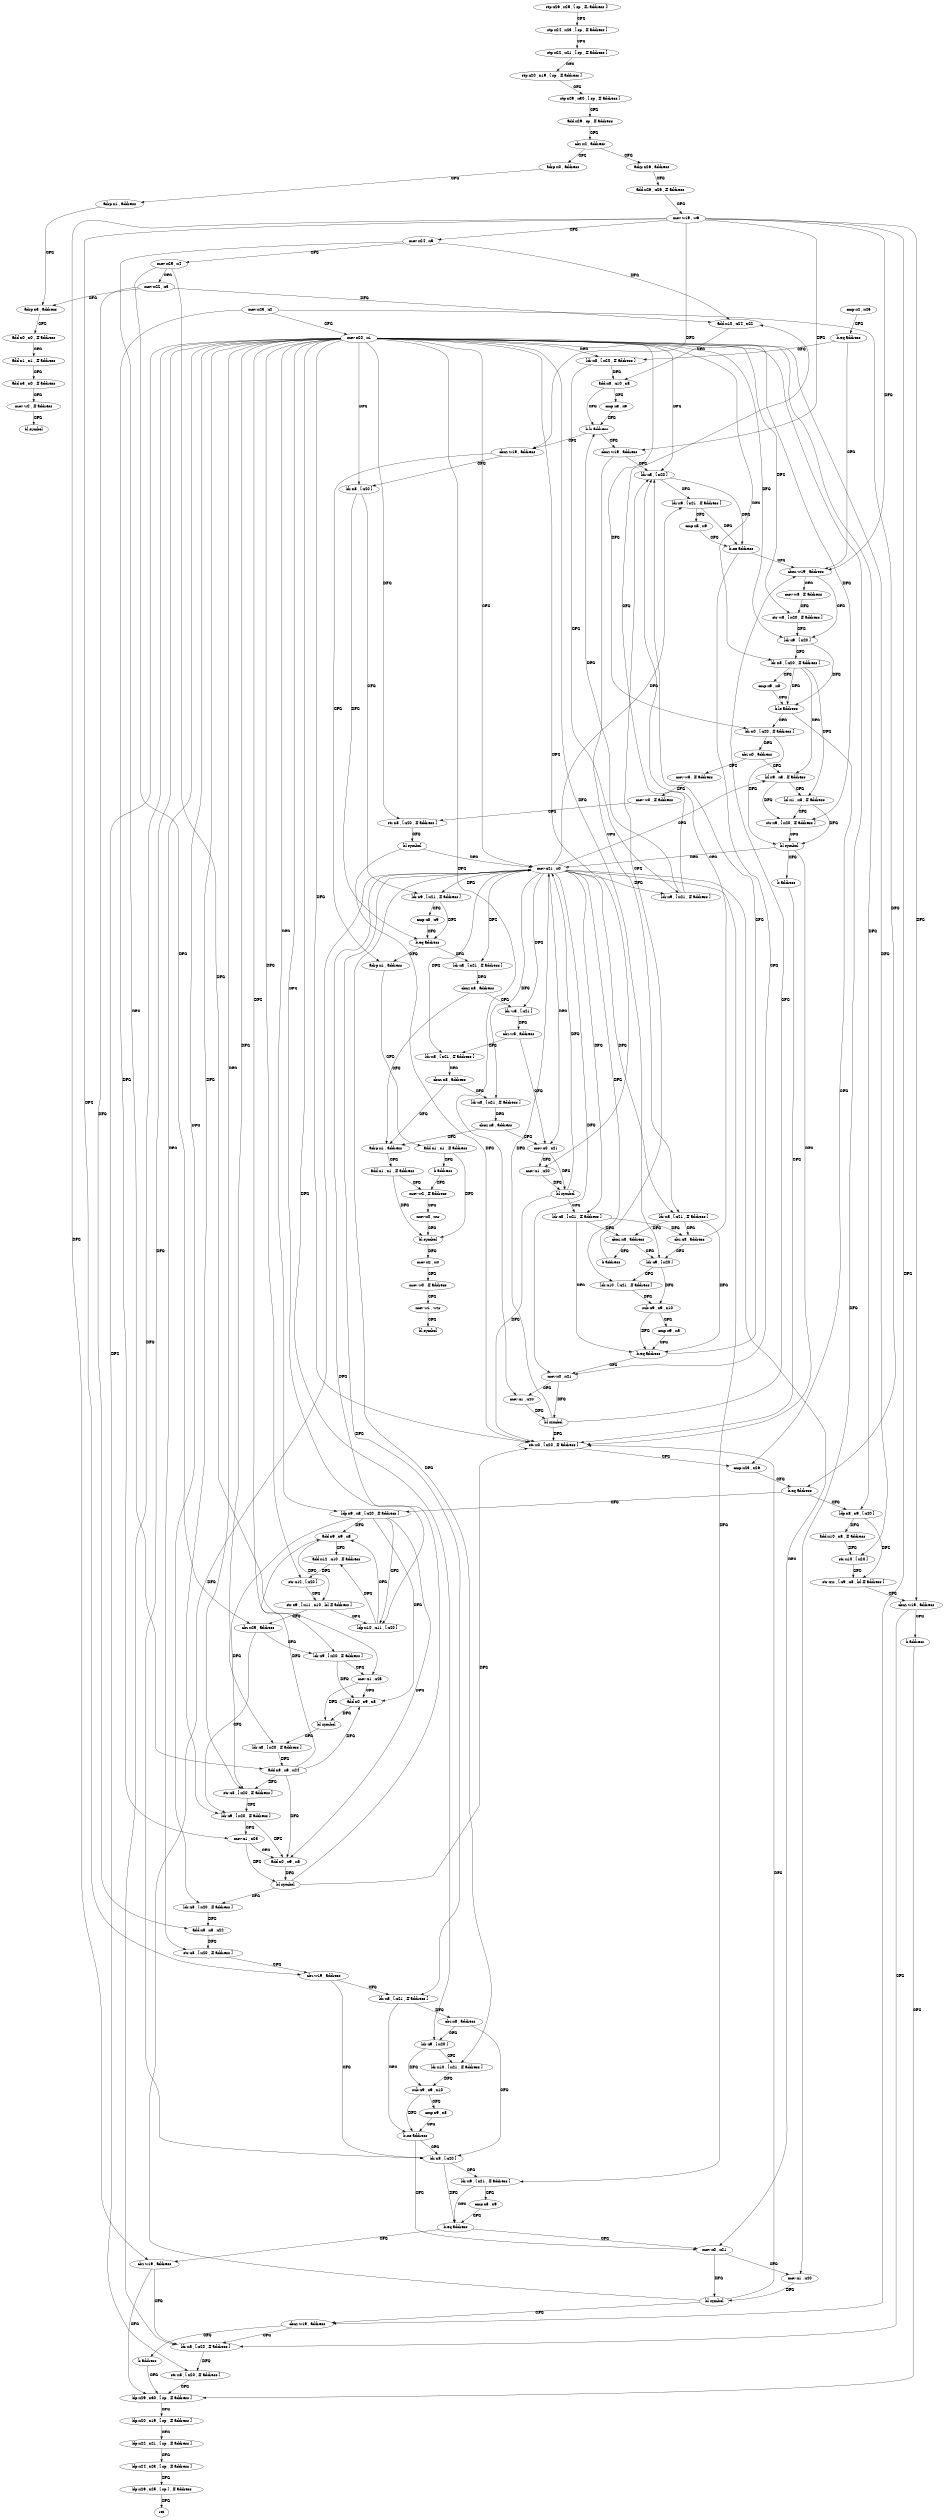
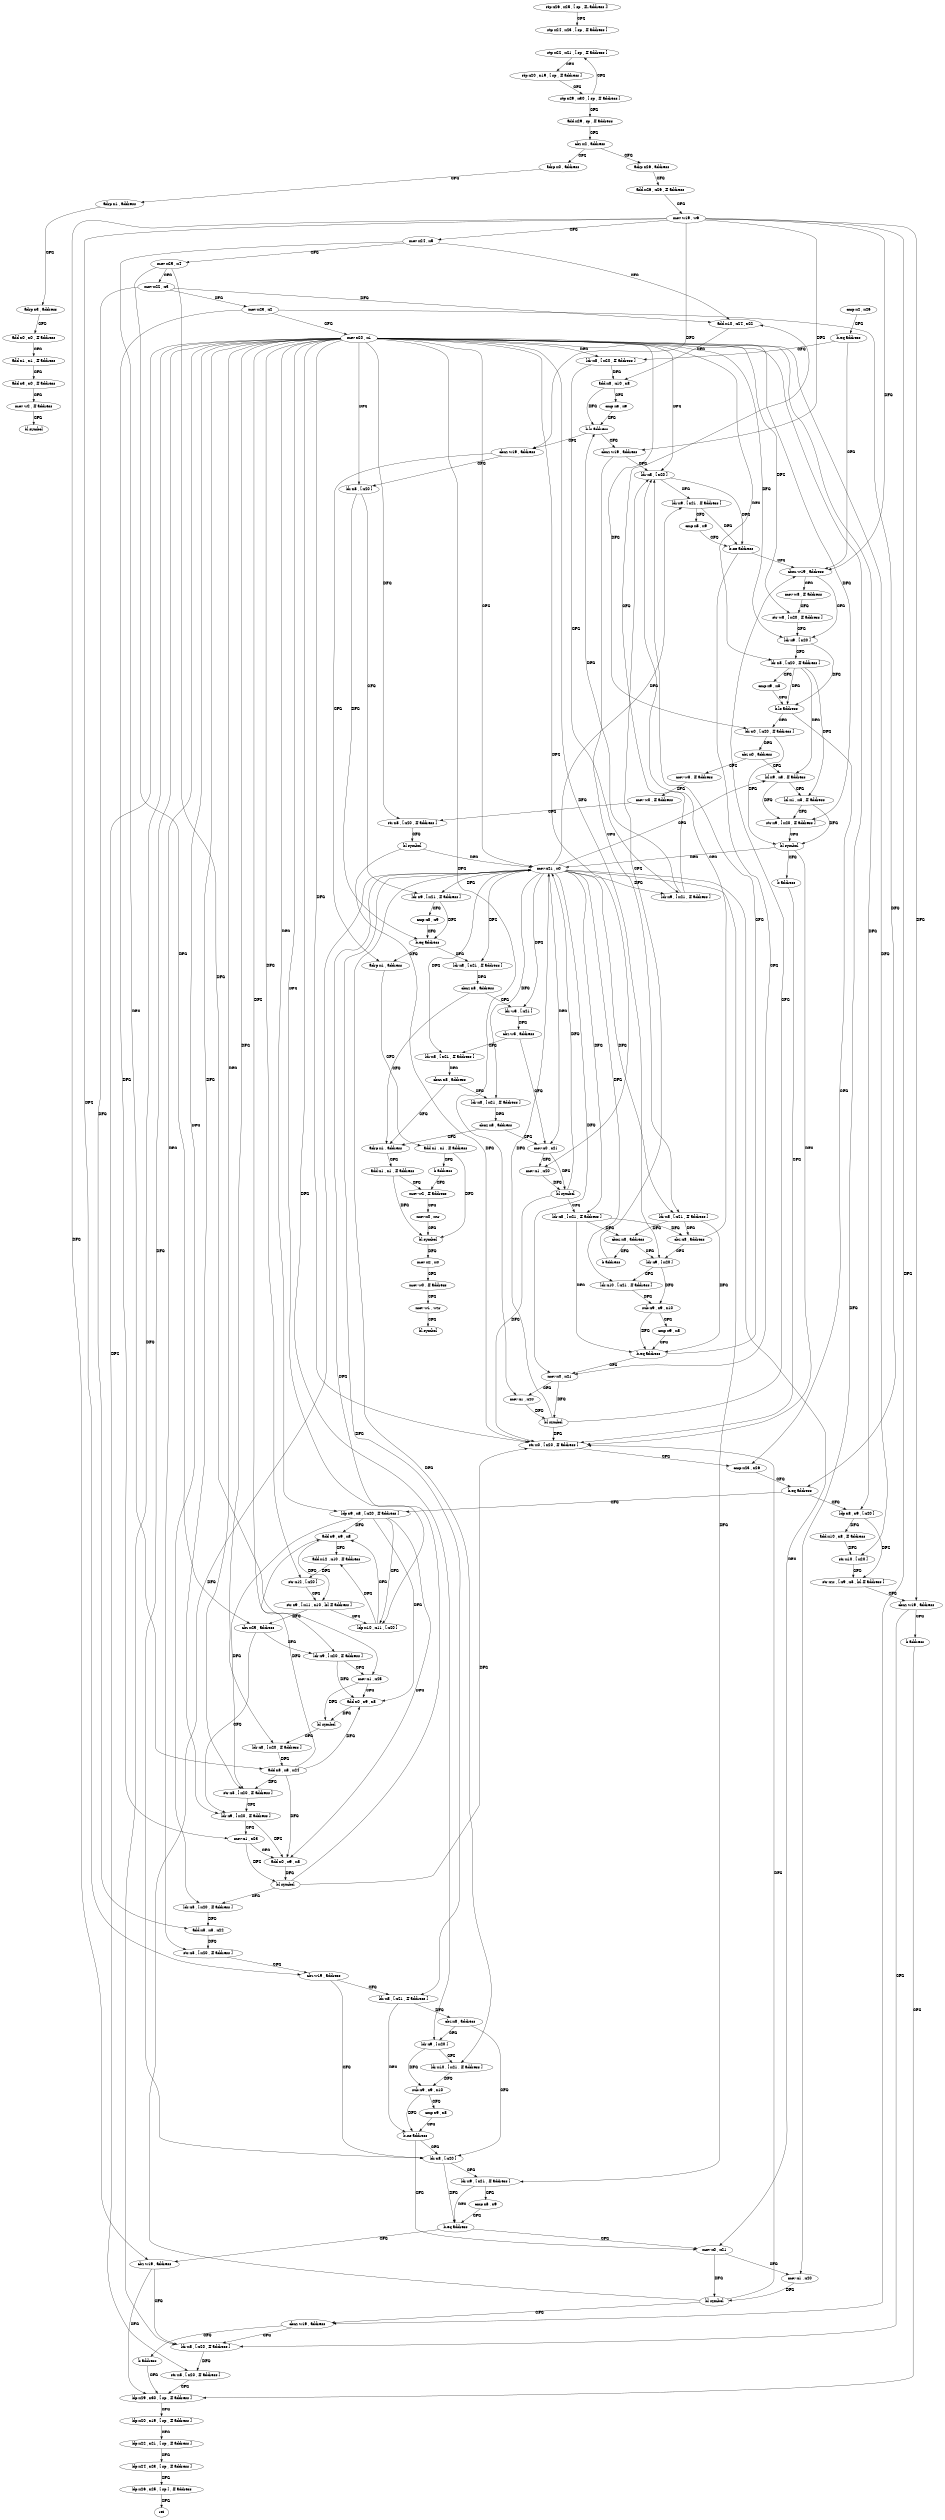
(577, 40) -> (597, 75)
(570, 64) -> (570, 64)
(635, 275) -> (635, 275)
(97, 295) -> (207, 298)
(593, 407) -> (593, 407)
(296, 1617) -> (296, 1617)
